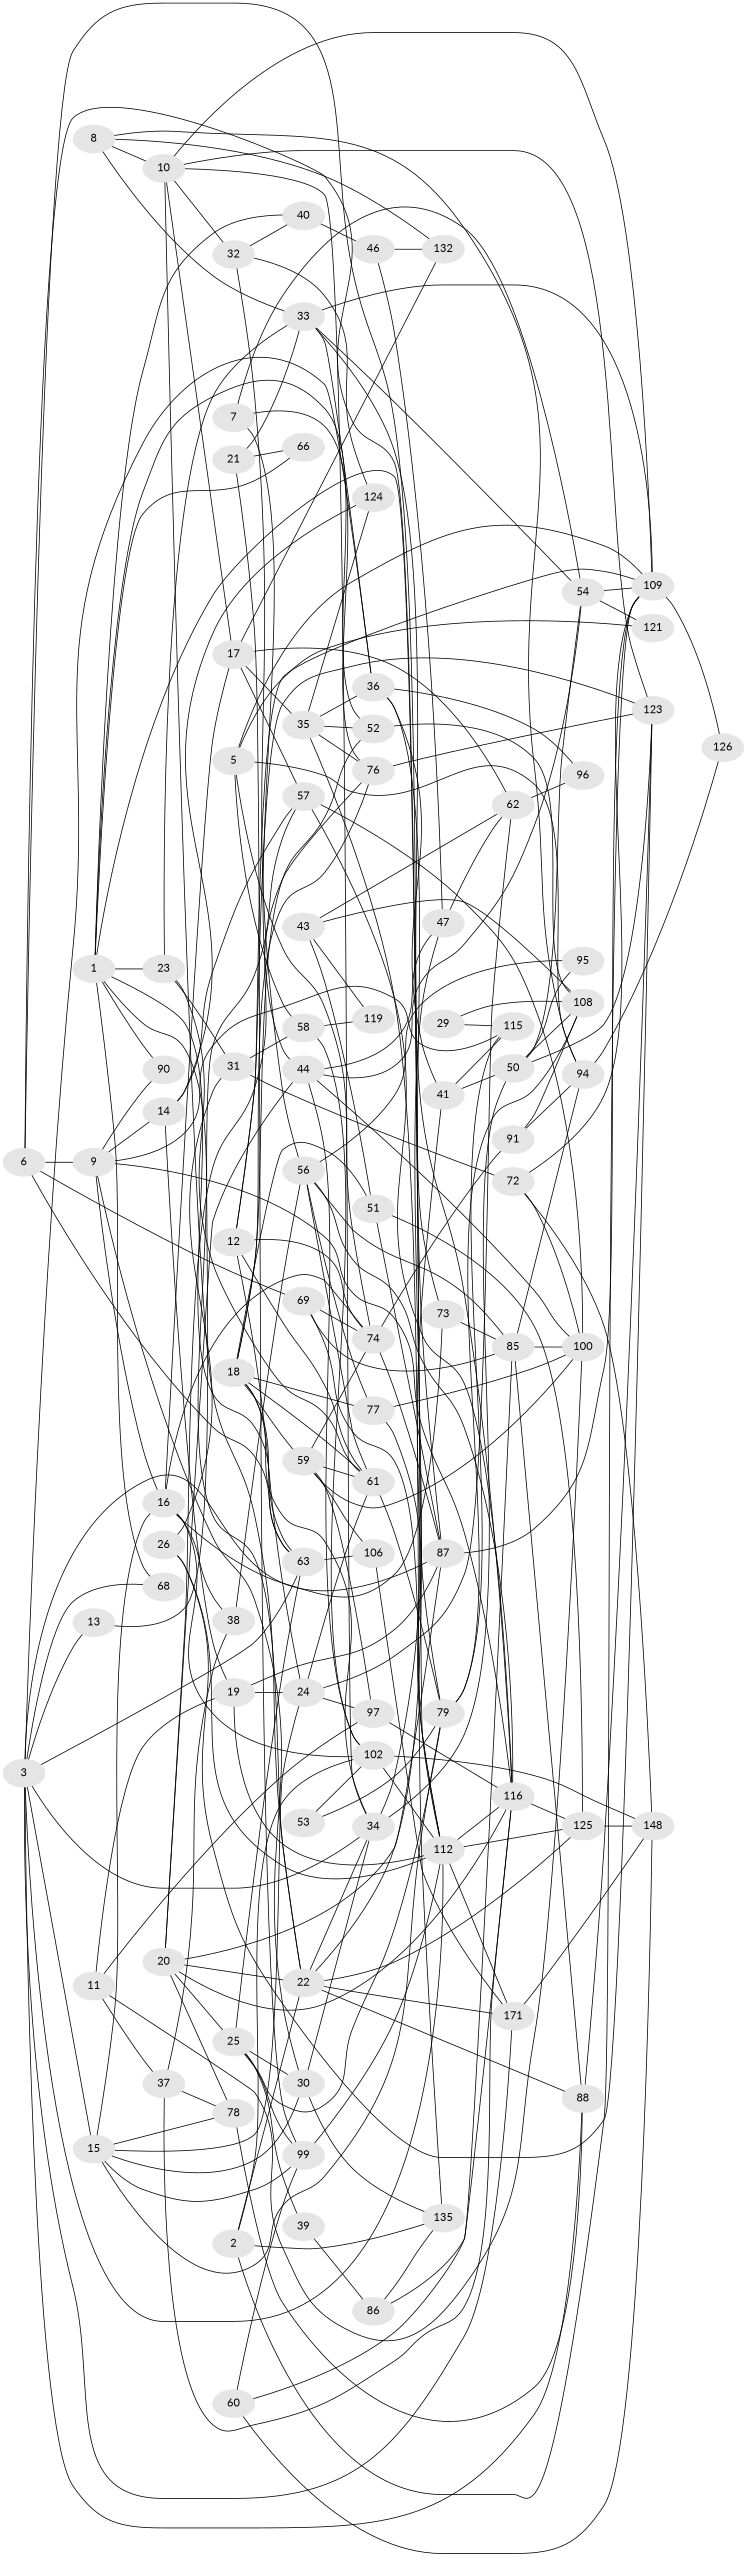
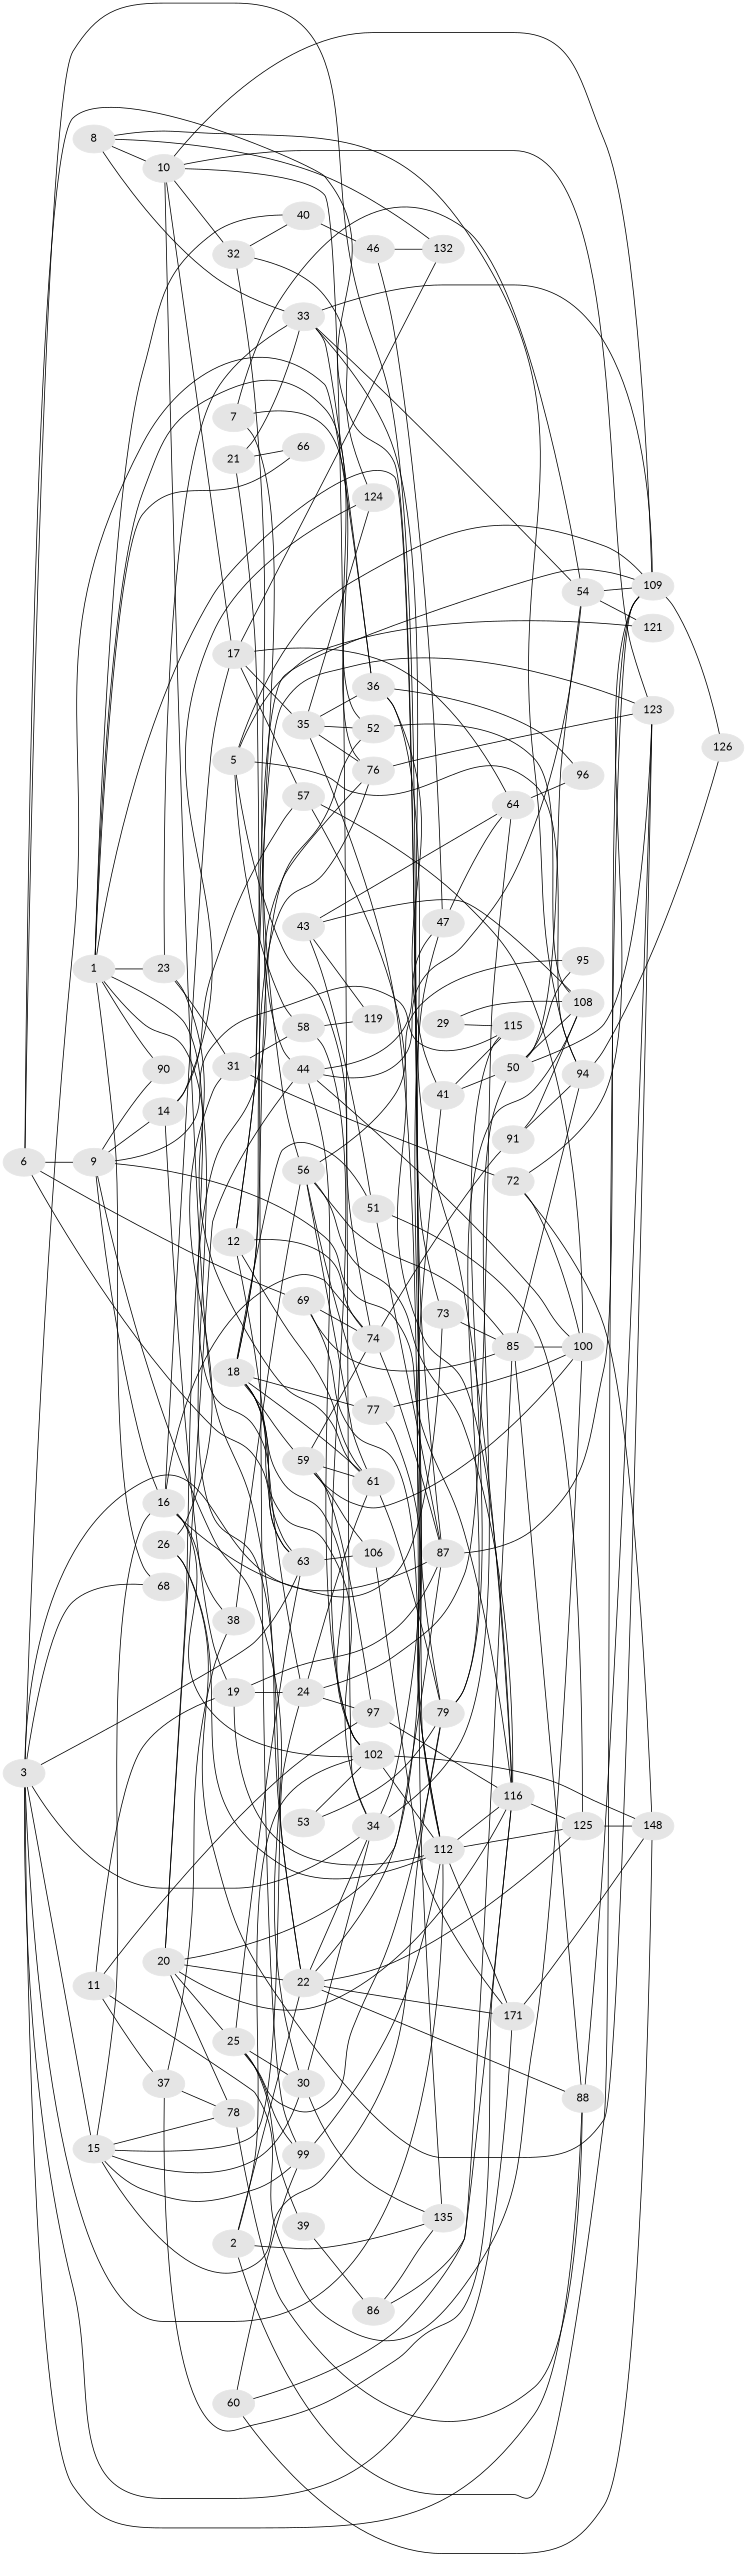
(513, 805) -> (513, 805)
none -> (318, 1507)
(94, 1623) -> none
